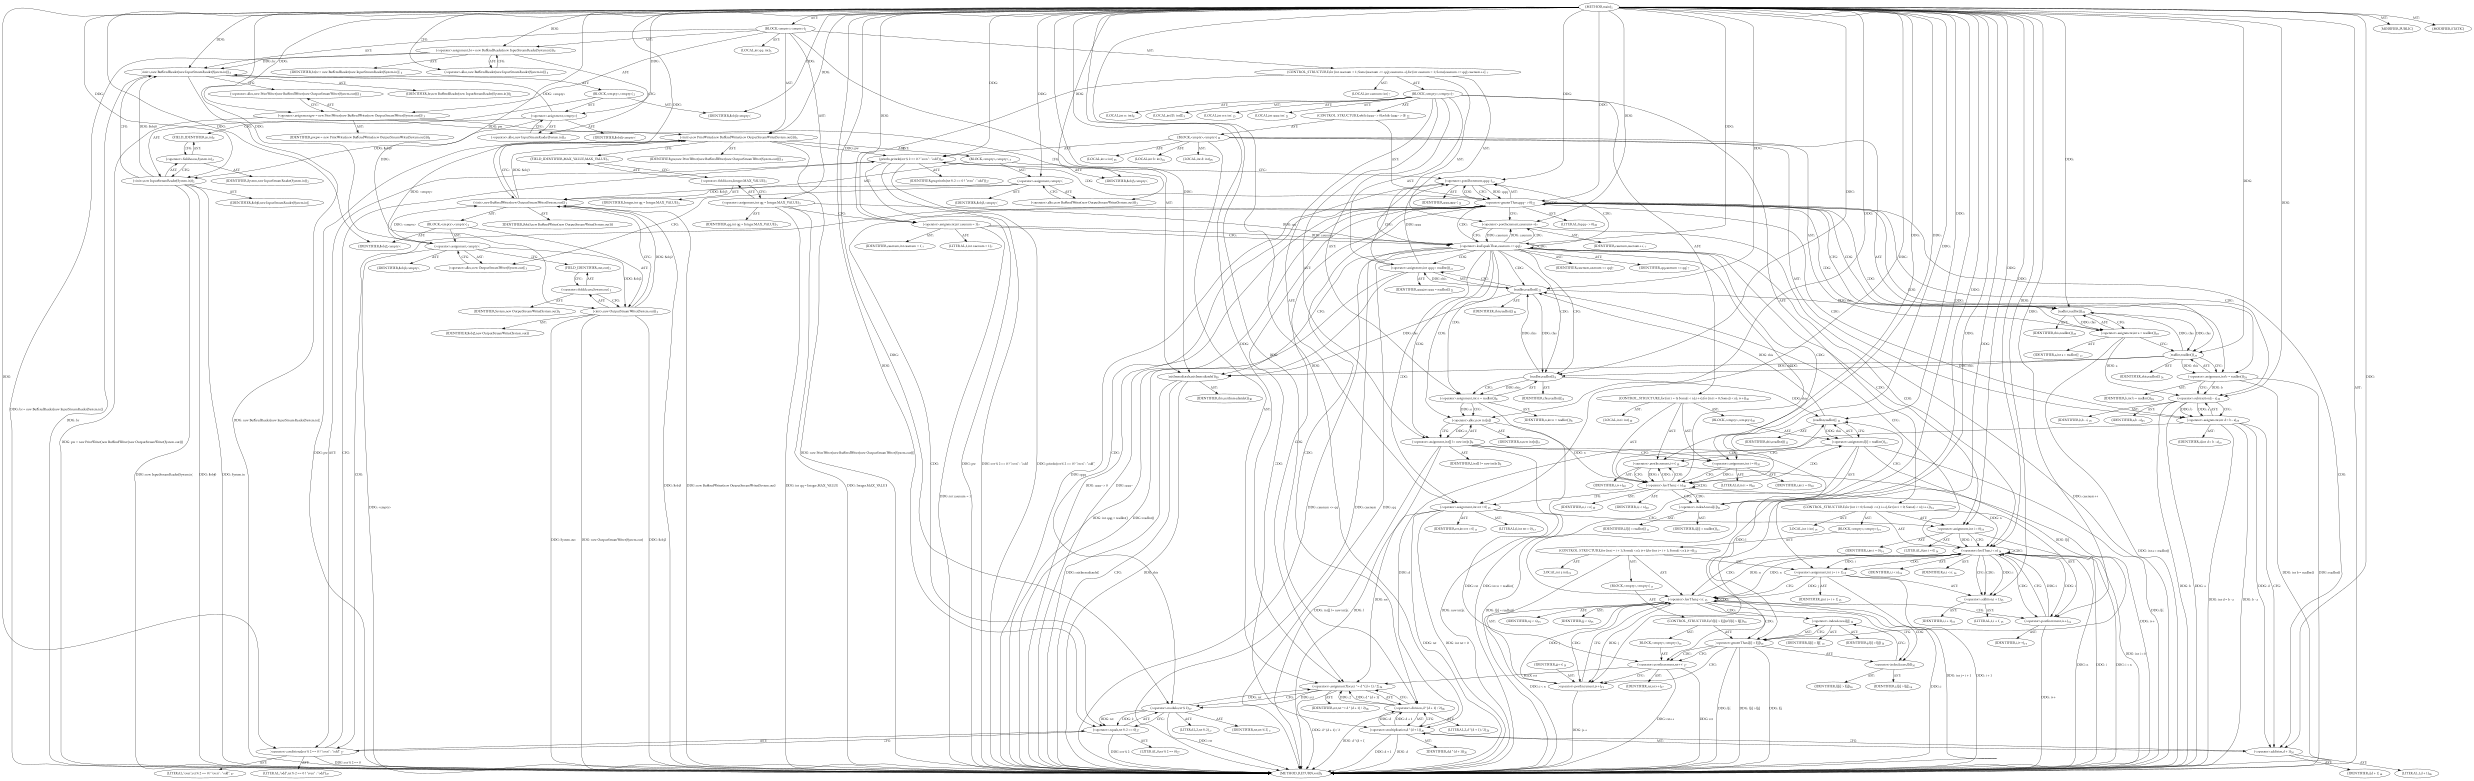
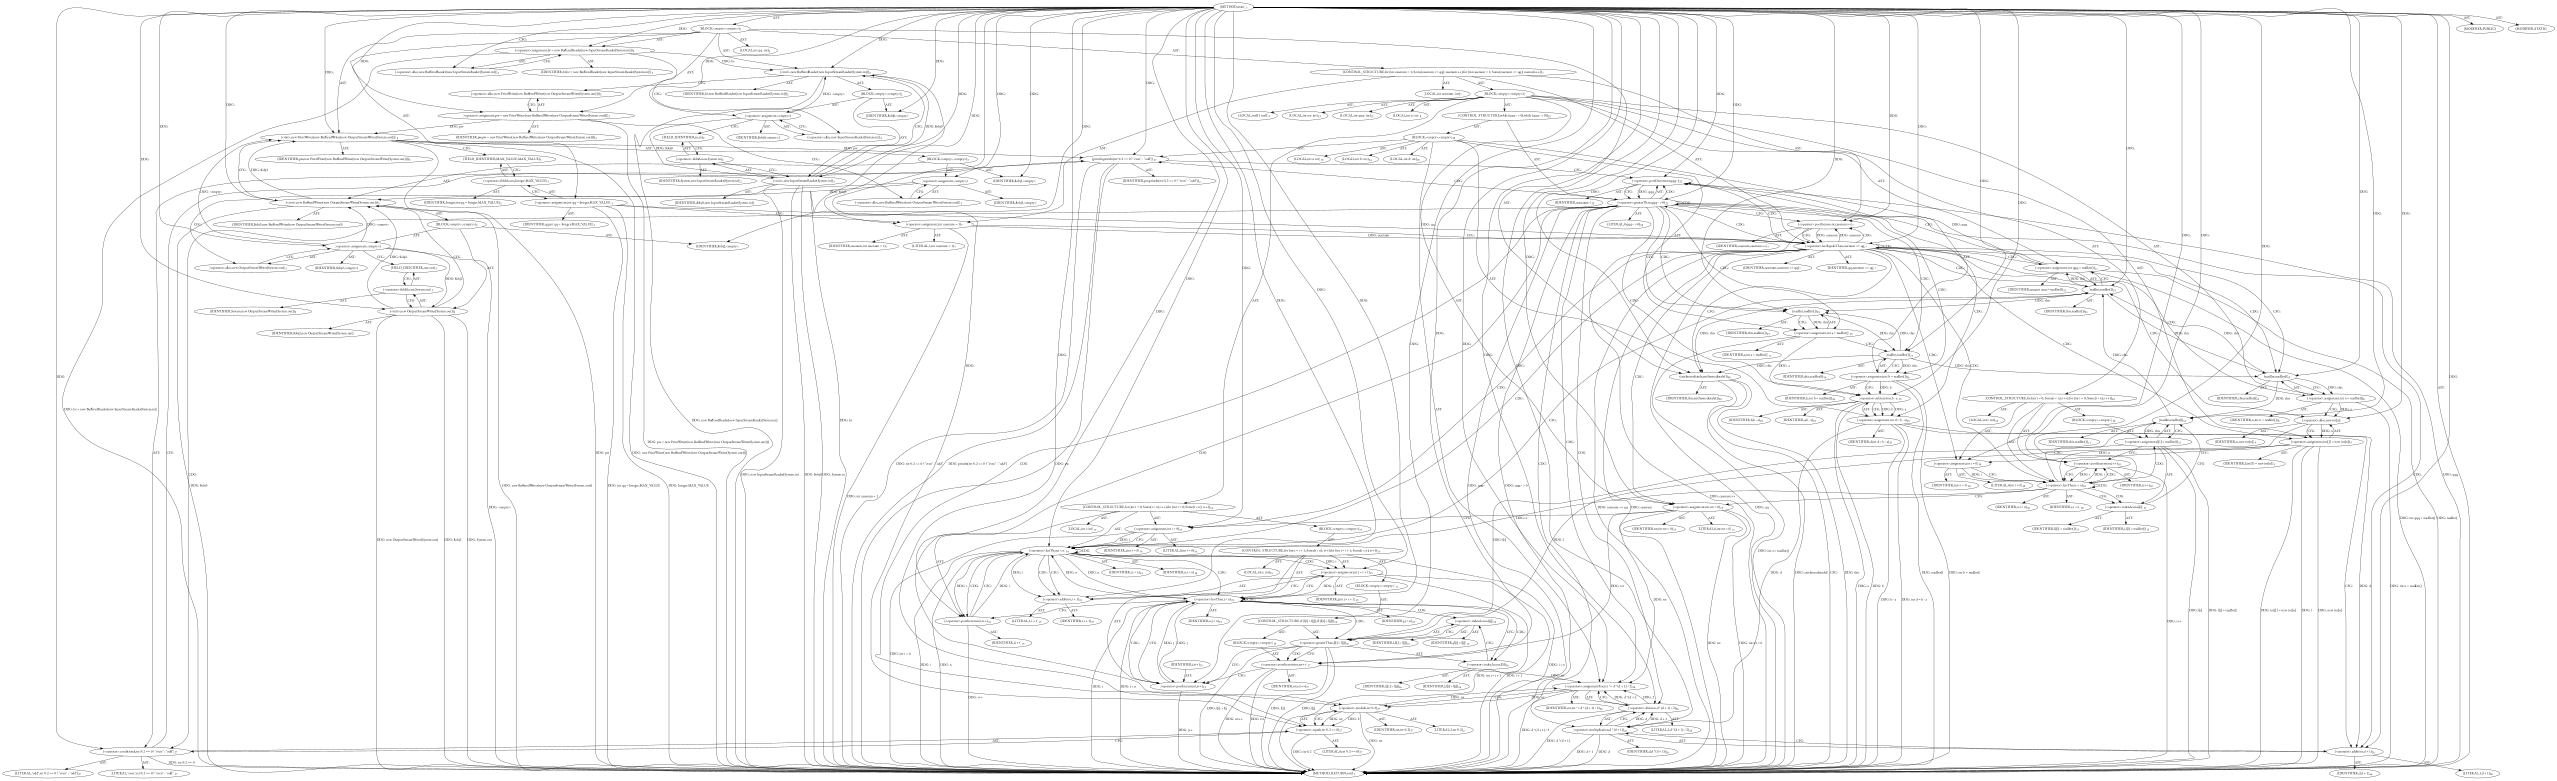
none -> (1230, 592)
(1530, 676) -> (1558, 676)
